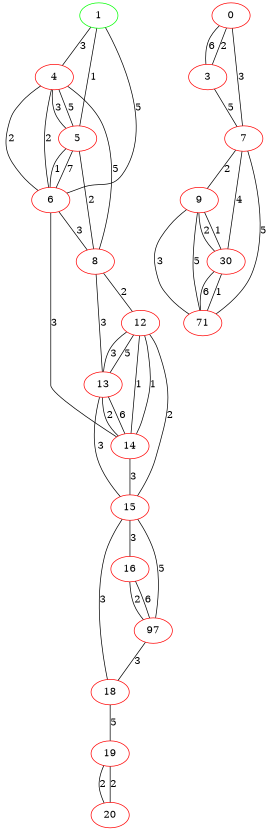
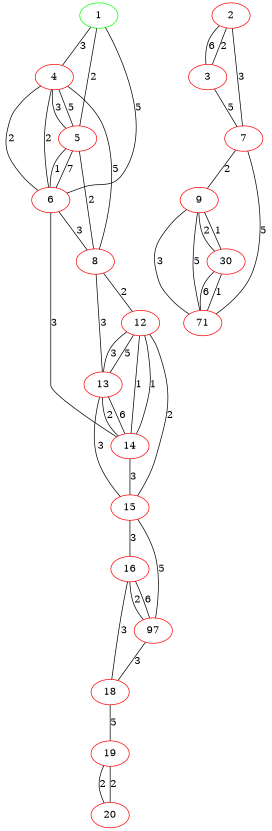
(231, 16) -> (231, 16)
(94, 77) -> (94, 77)
(235, 200) -> none
(100, 597) -> (119, 630)
